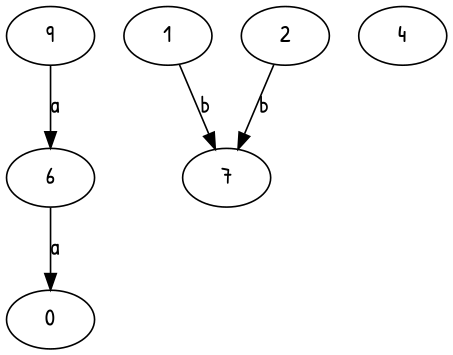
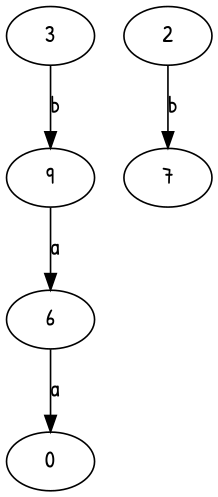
none -> (51, 36)
(168, 36) -> none
(403, 36) -> none
